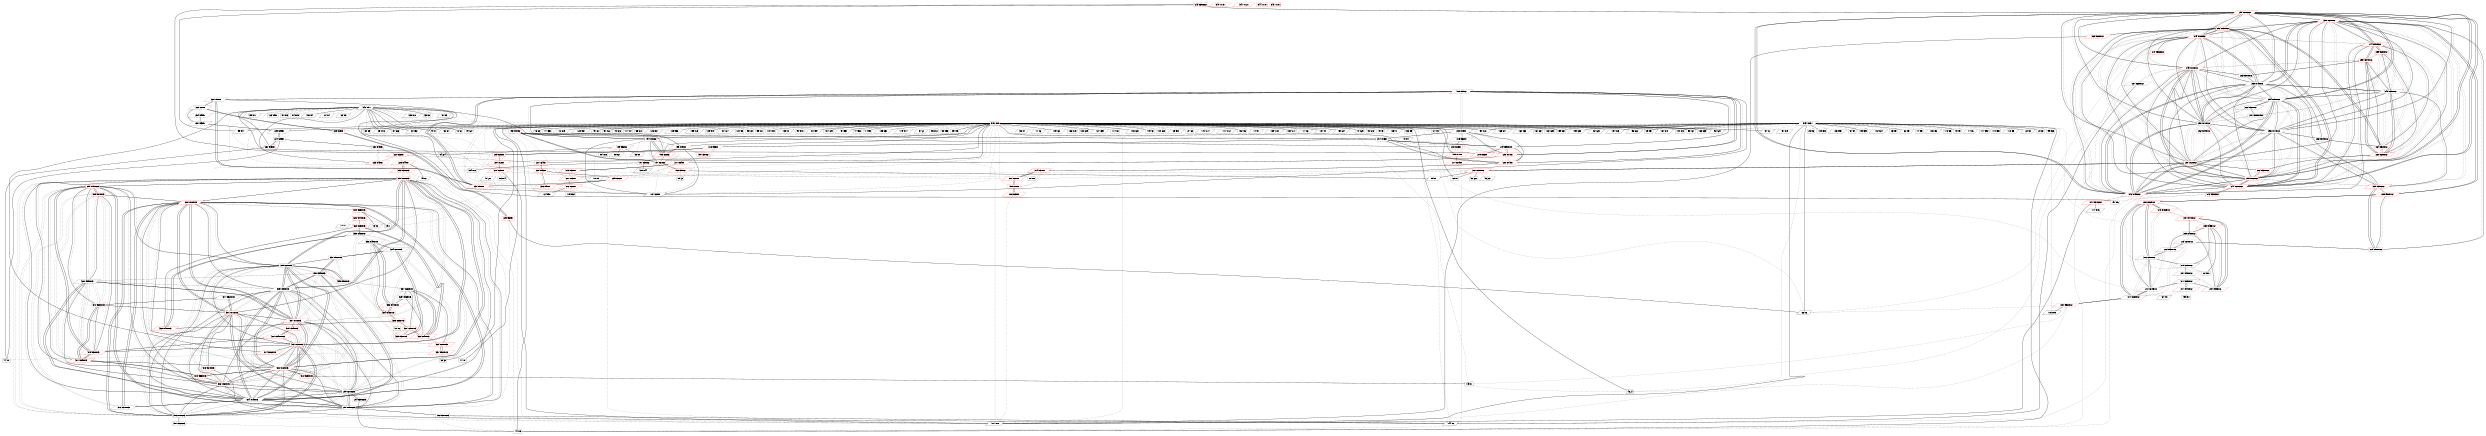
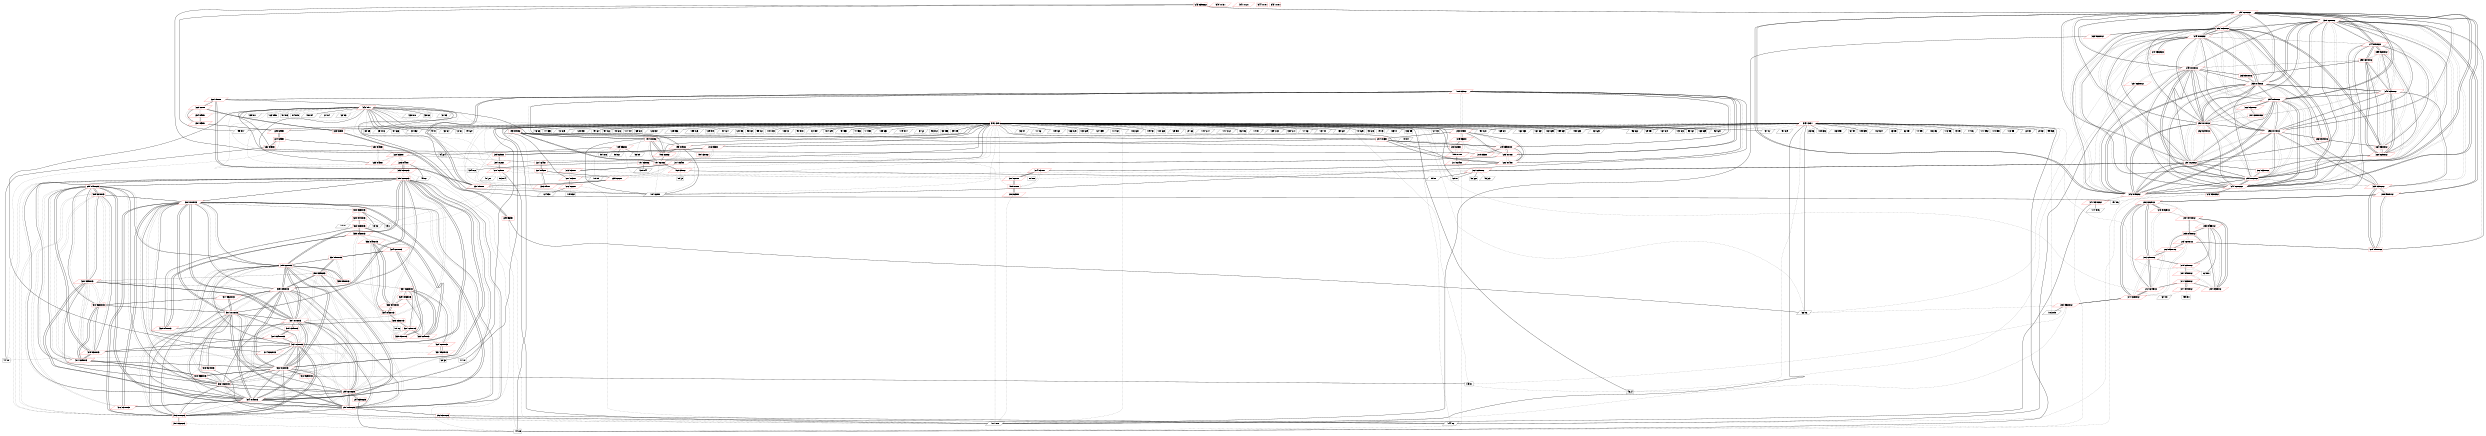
(707, 125) -> (707, 125)
(1615, 131) -> none
(65, 174) -> (65, 174)
